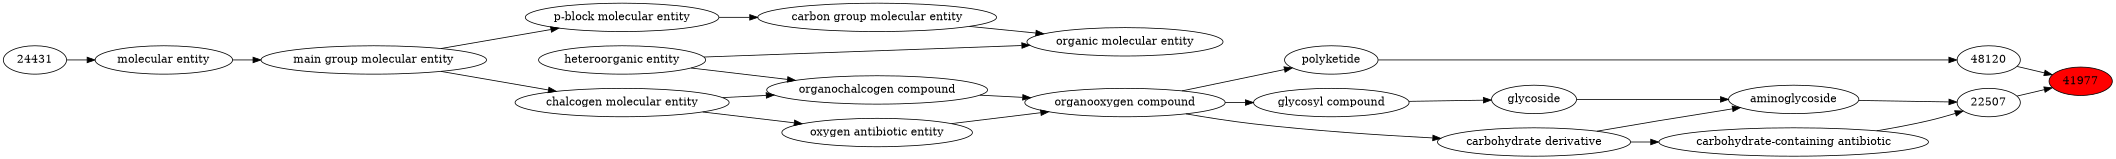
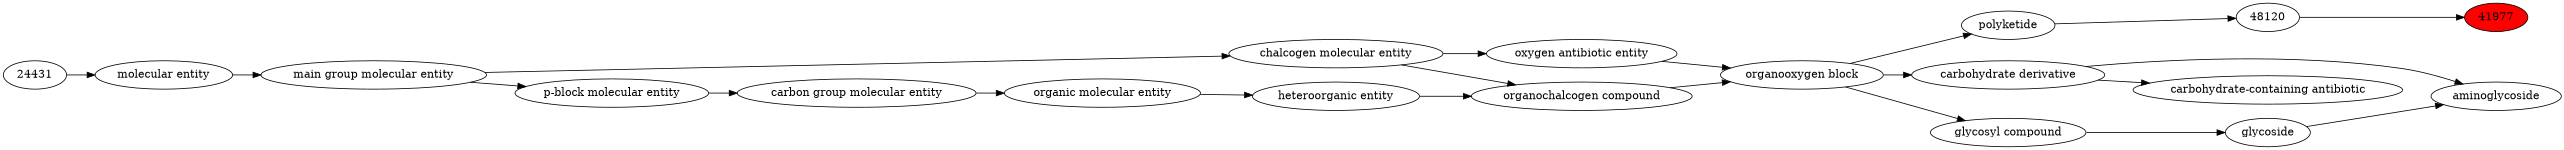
(863, 51) -> (1222, 95)
(1125, 103) -> (1802, 75)
(1989, 103) -> none
